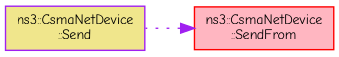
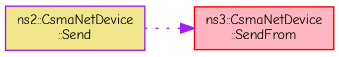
(75, 28) -> (75, 28)
